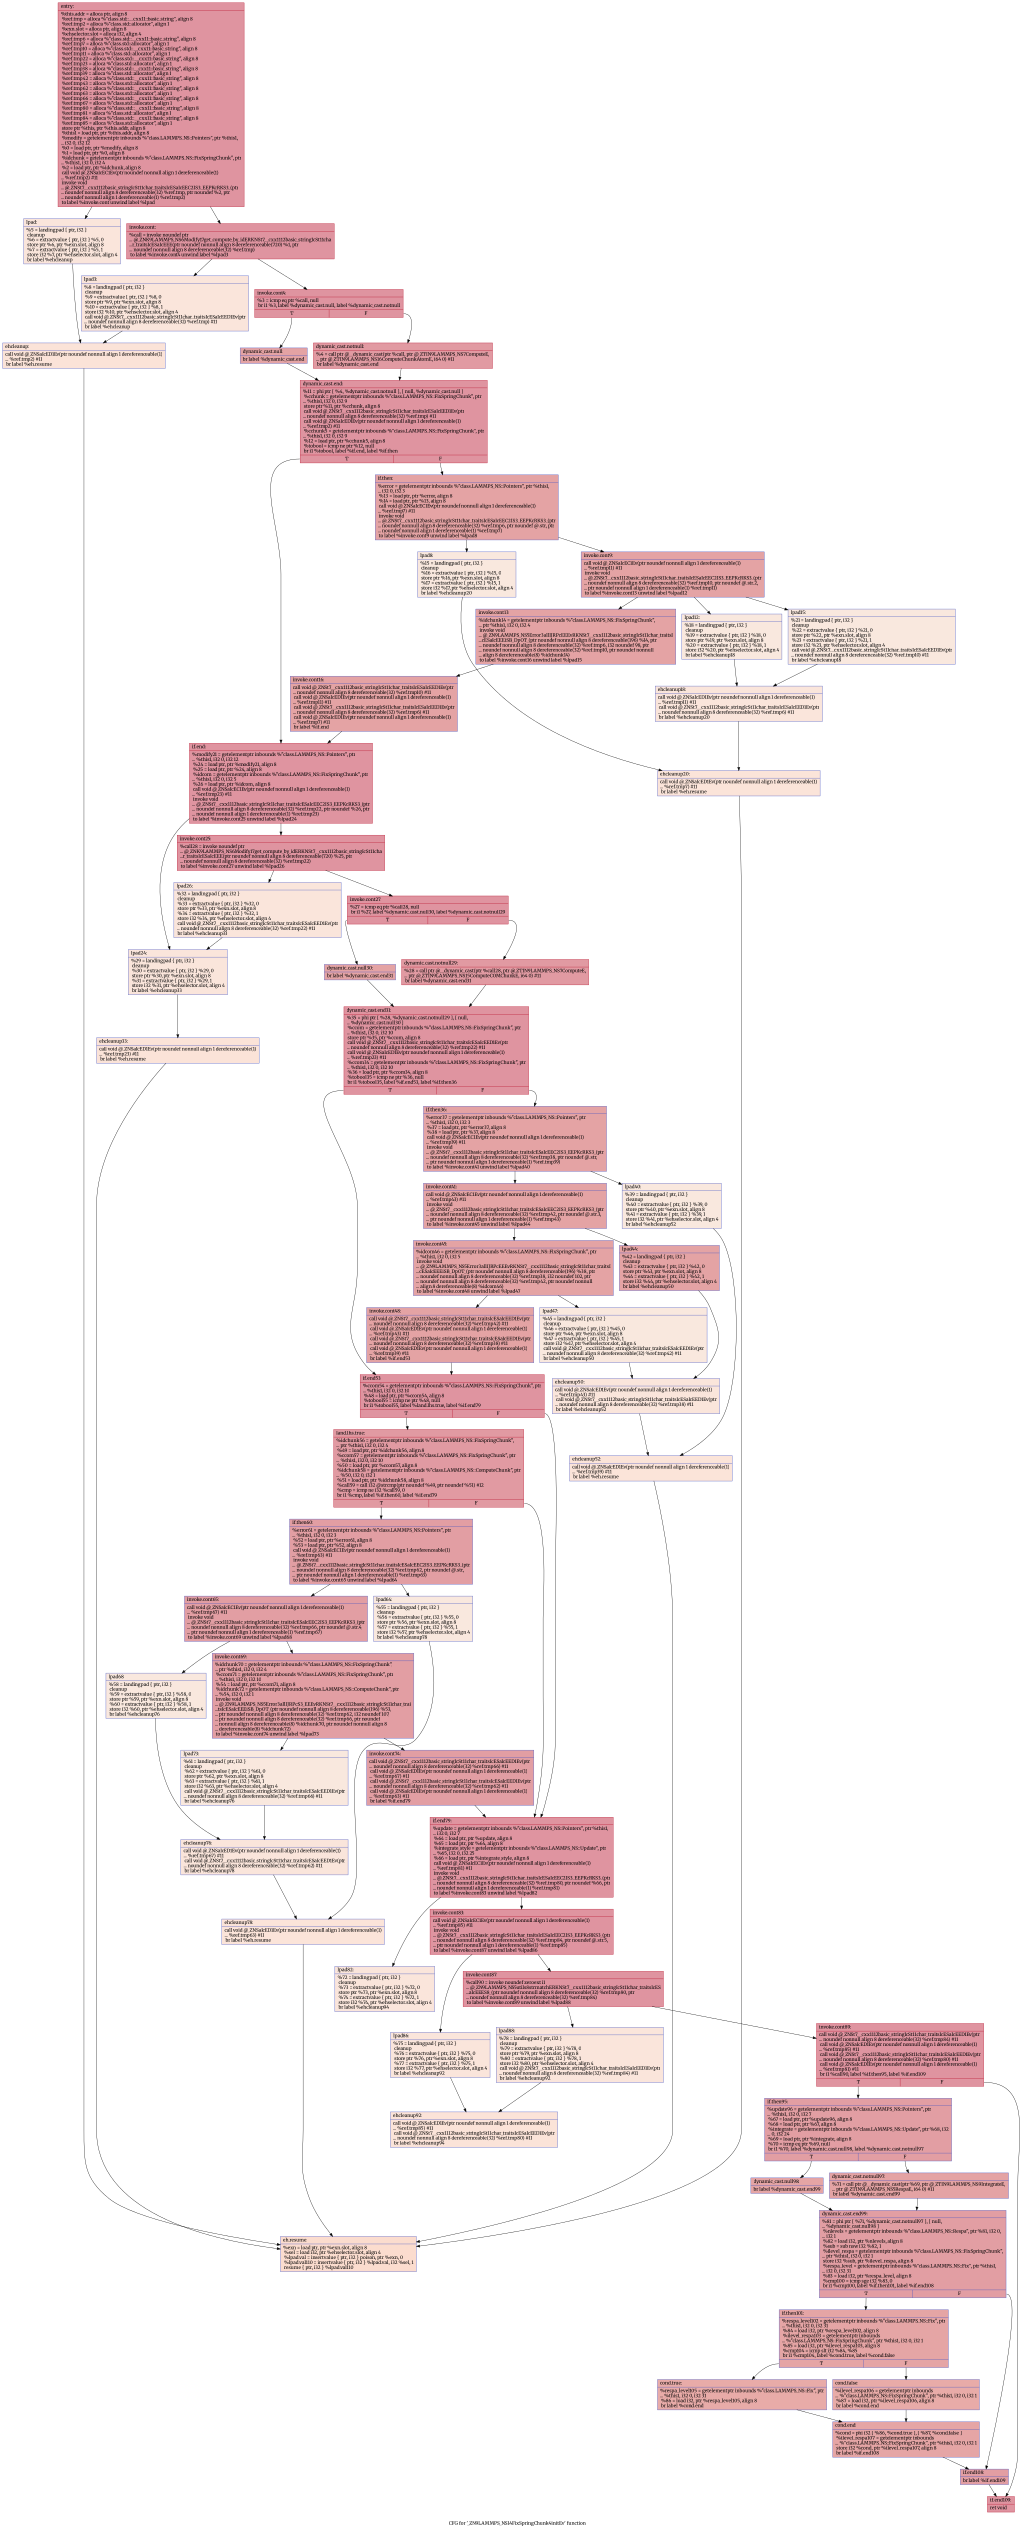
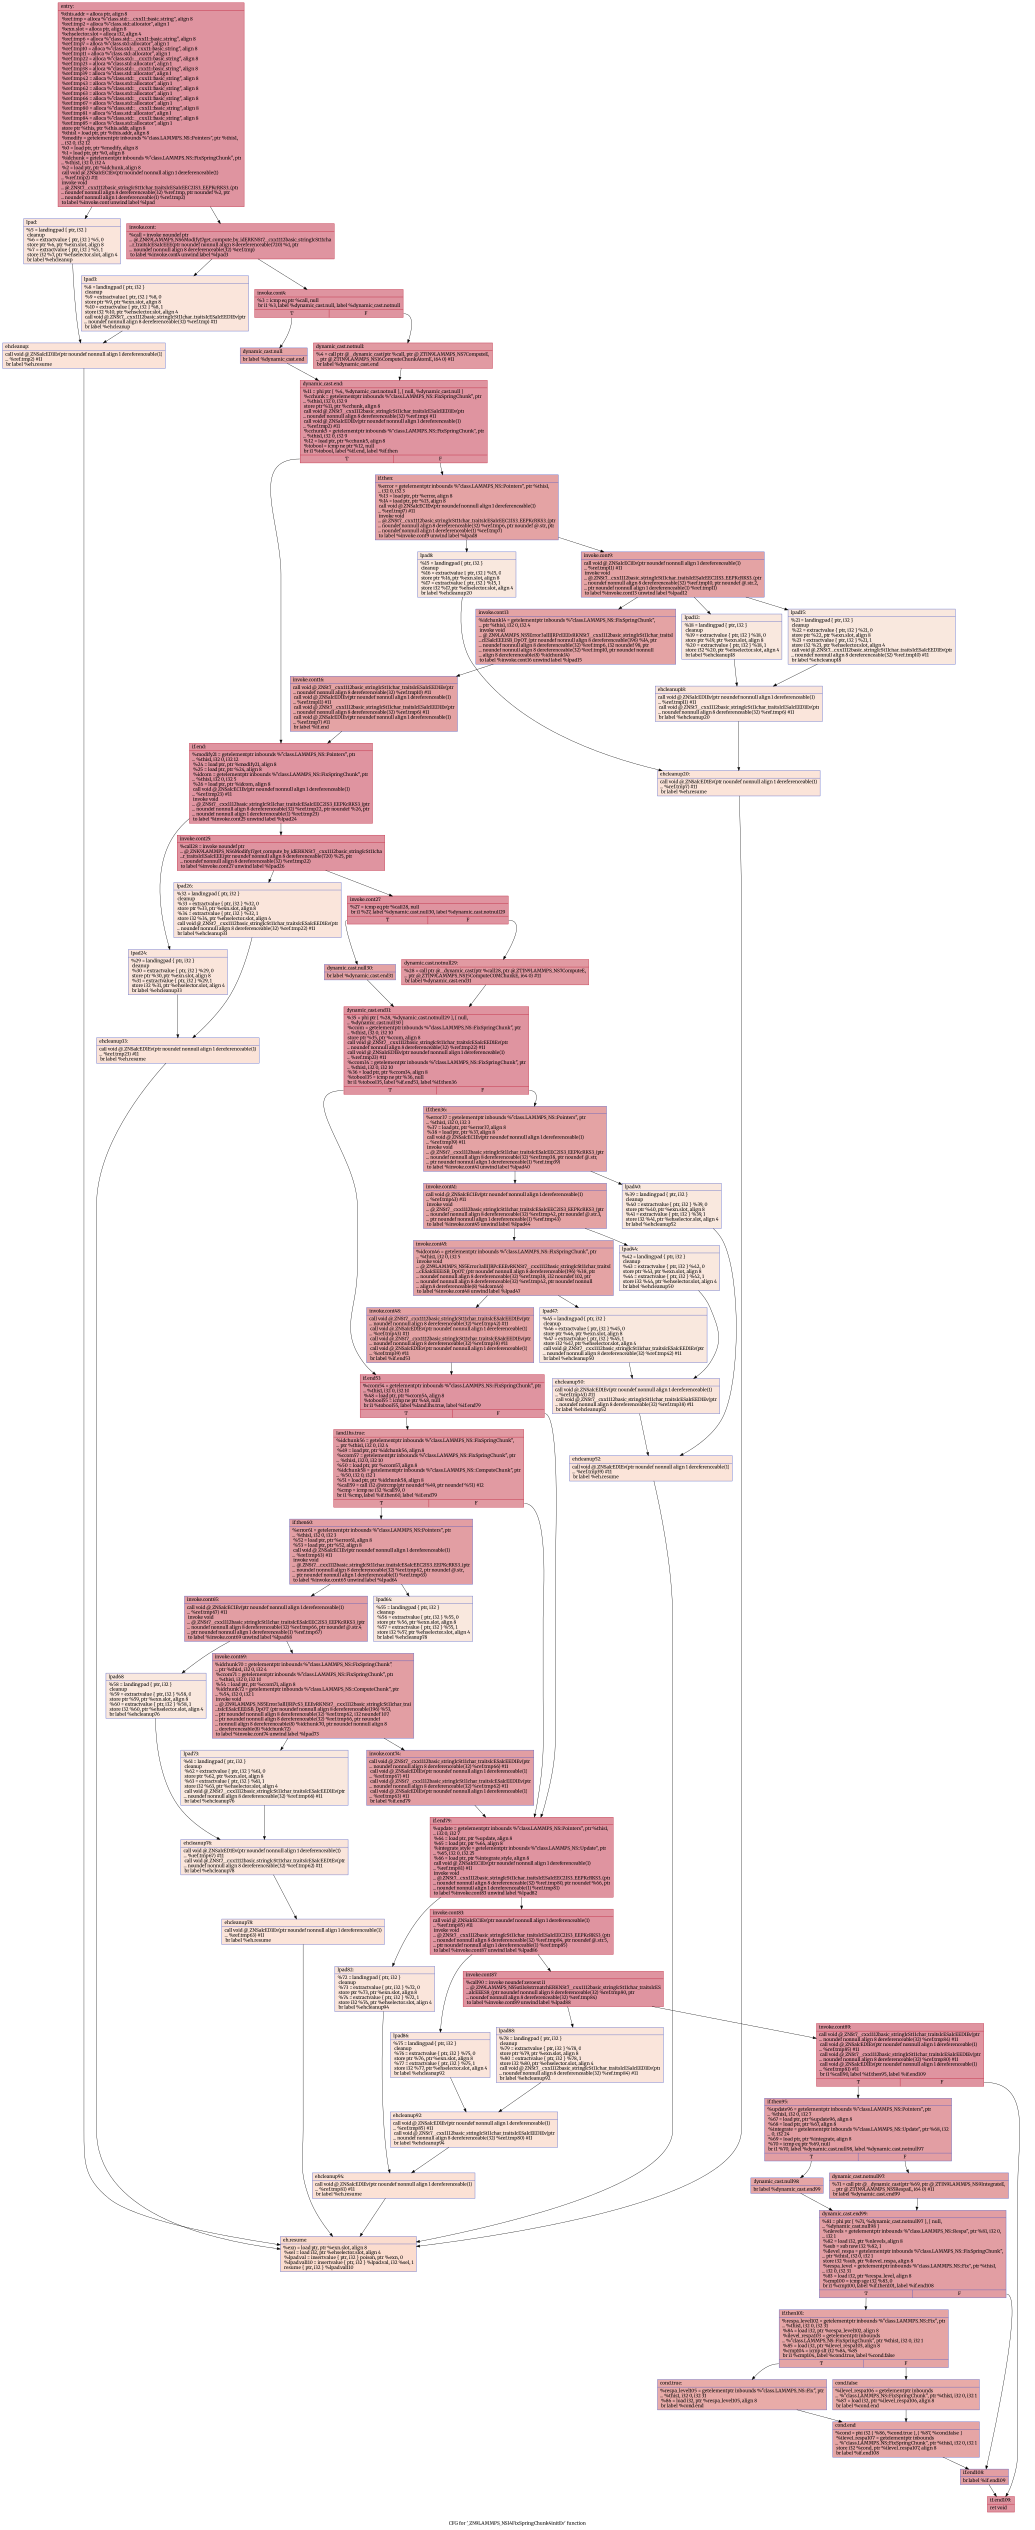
(216, 943) -> (232, 992)
(669, 1268) -> (669, 1268)
(359, 1759) -> none
none -> (394, 2186)
